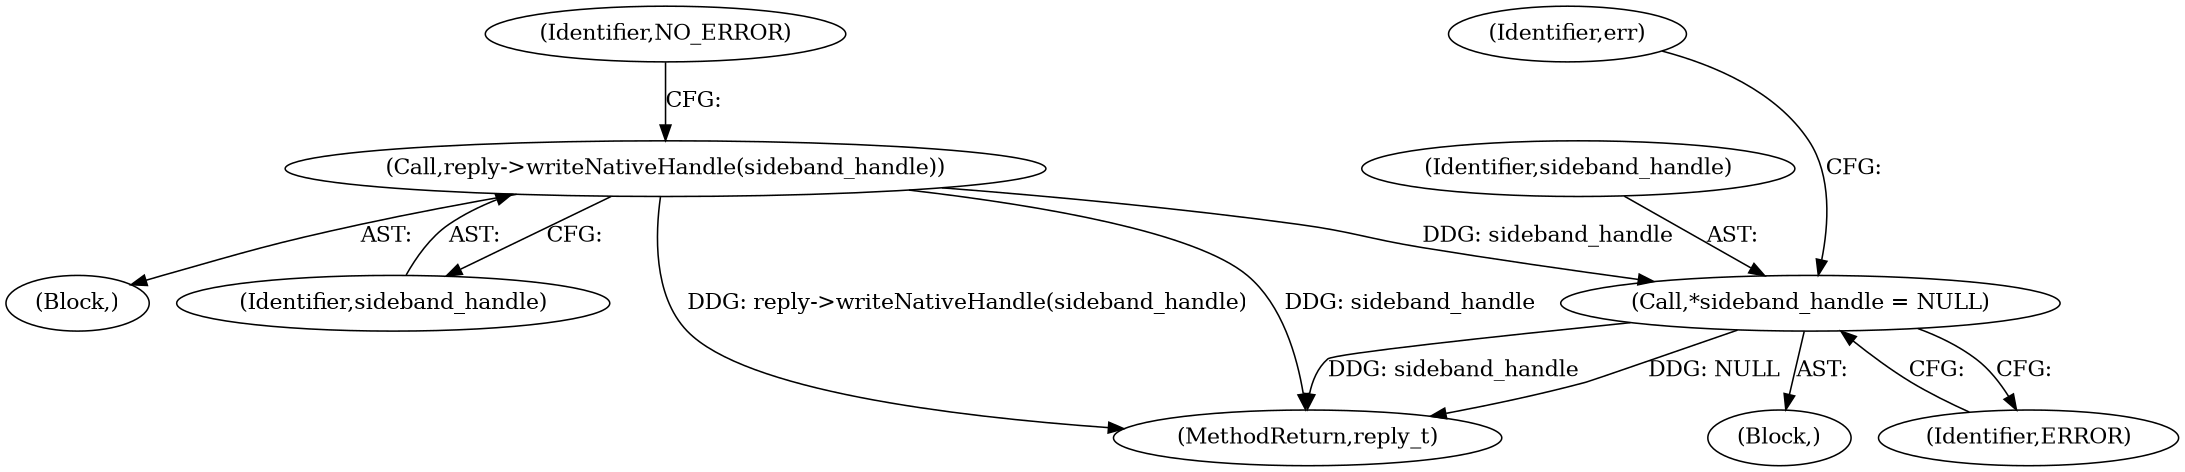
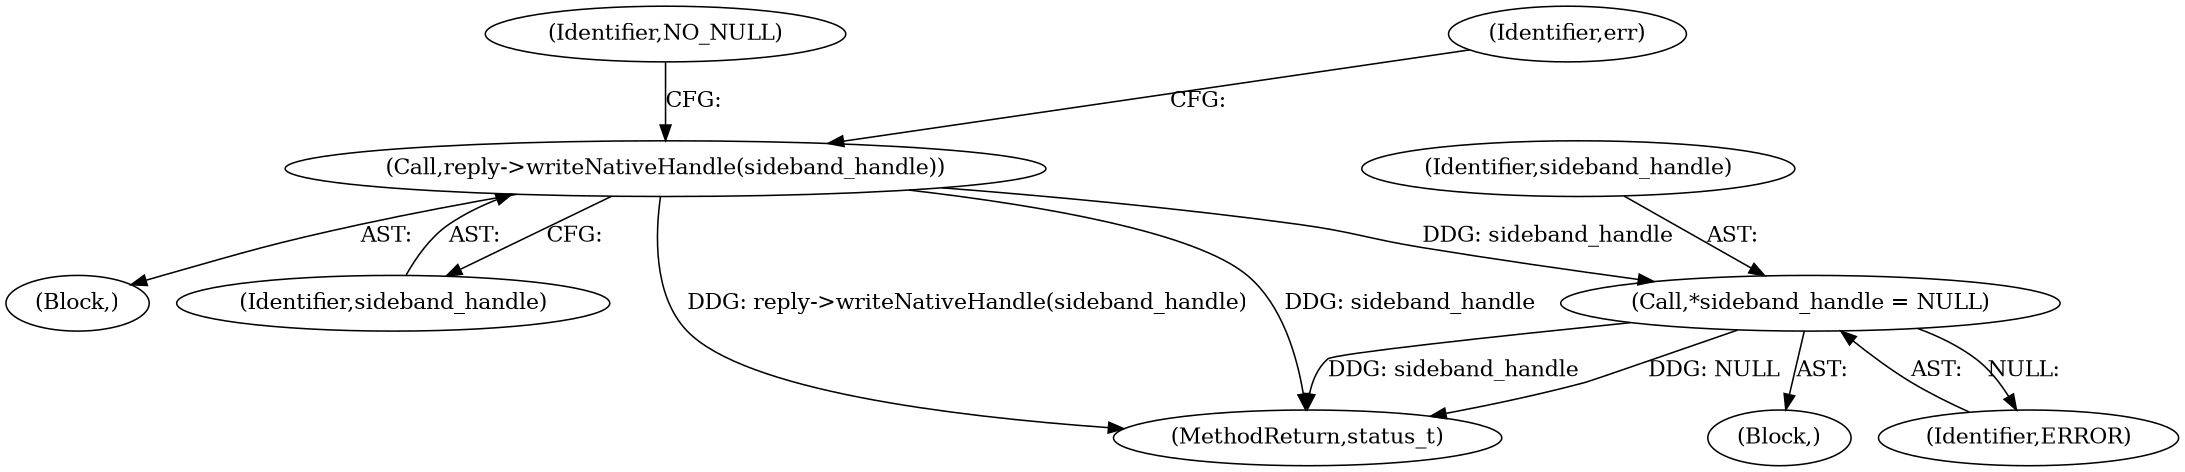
(666, 34) -> (666, 34)
(1792, 120) -> (1157, 95)
(1940, 371) -> (1940, 371)
(2028, 371) -> (2028, 371)
(1308, 438) -> (1308, 438)
